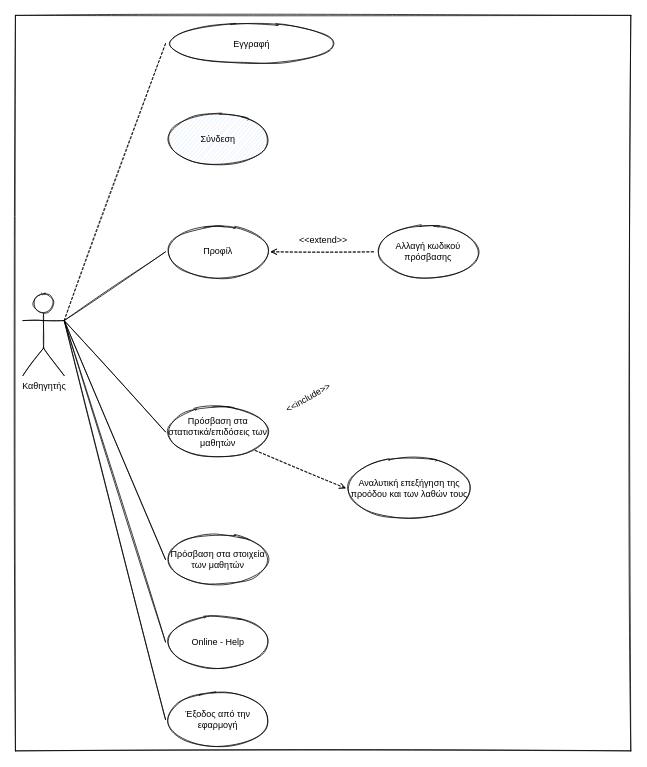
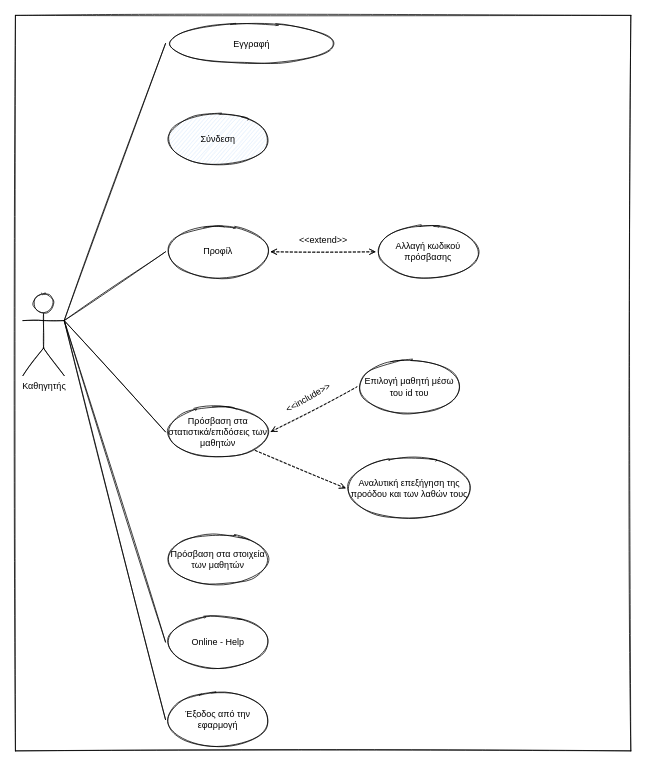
(115, 180) -> (115, 180)
(371, 252) -> (370, 252)
none -> (409, 387)
none -> (314, 409)
(117, 446) -> none
